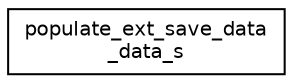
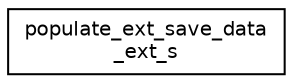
(146, 42) -> (146, 42)
